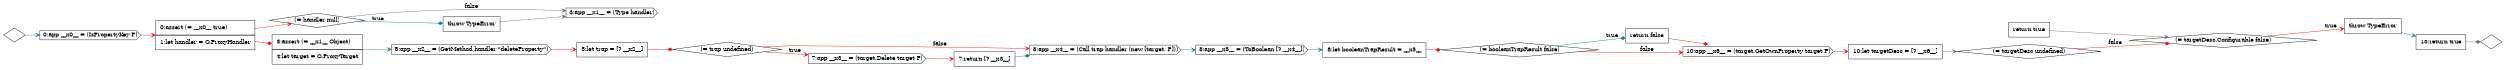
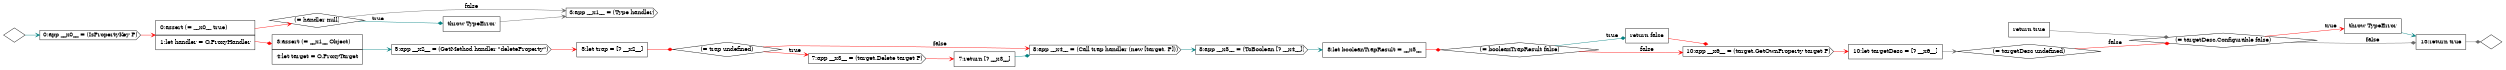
(2107, 34) -> (2107, 34)
none -> (2351, 43)
